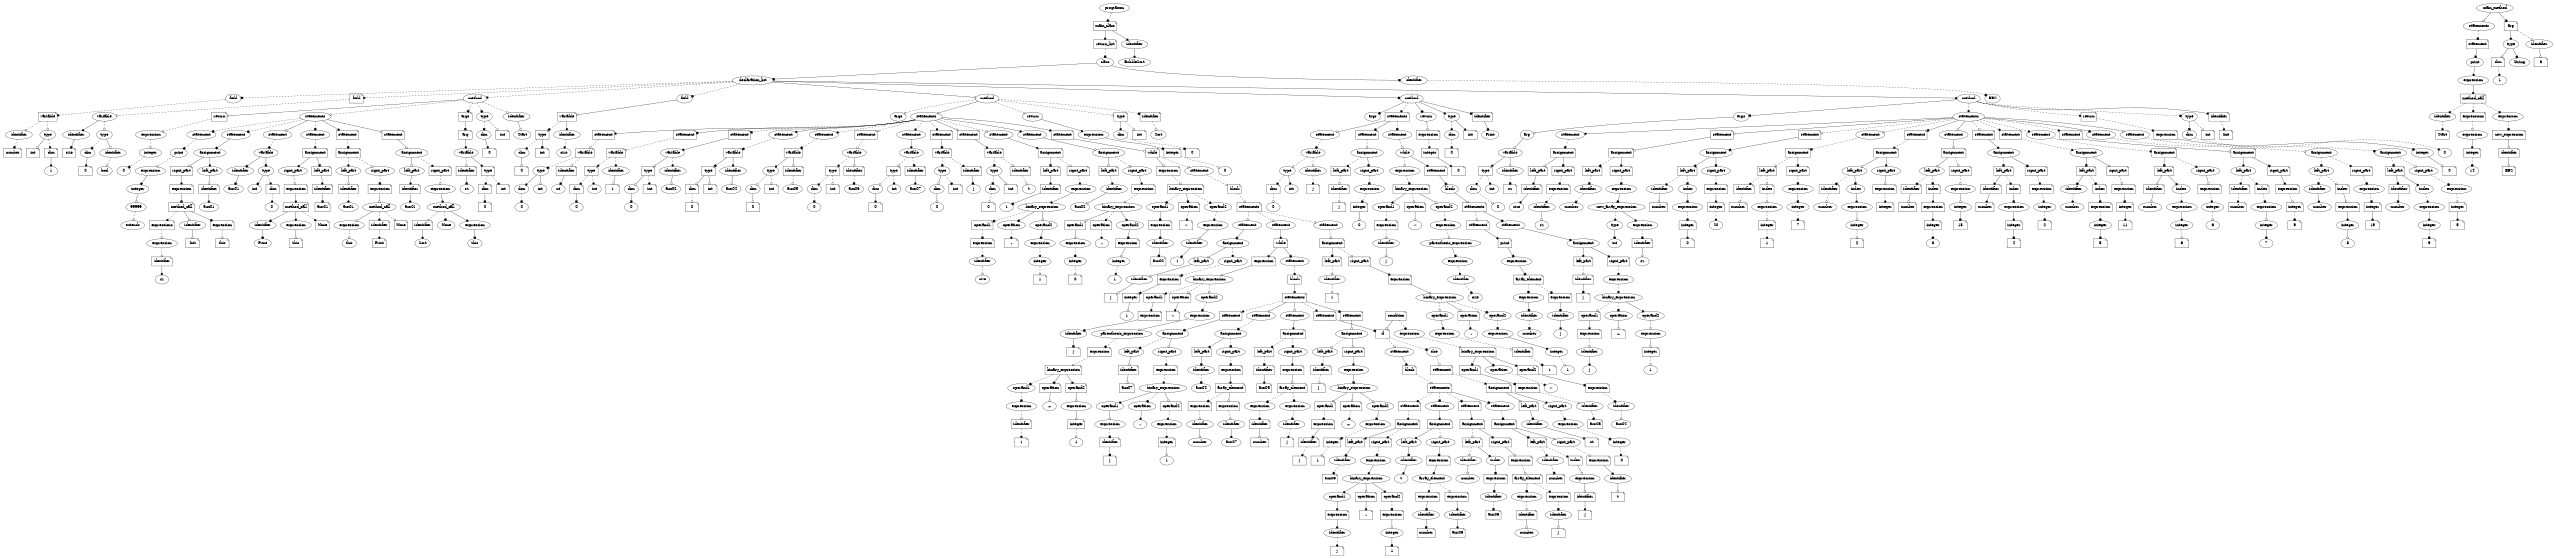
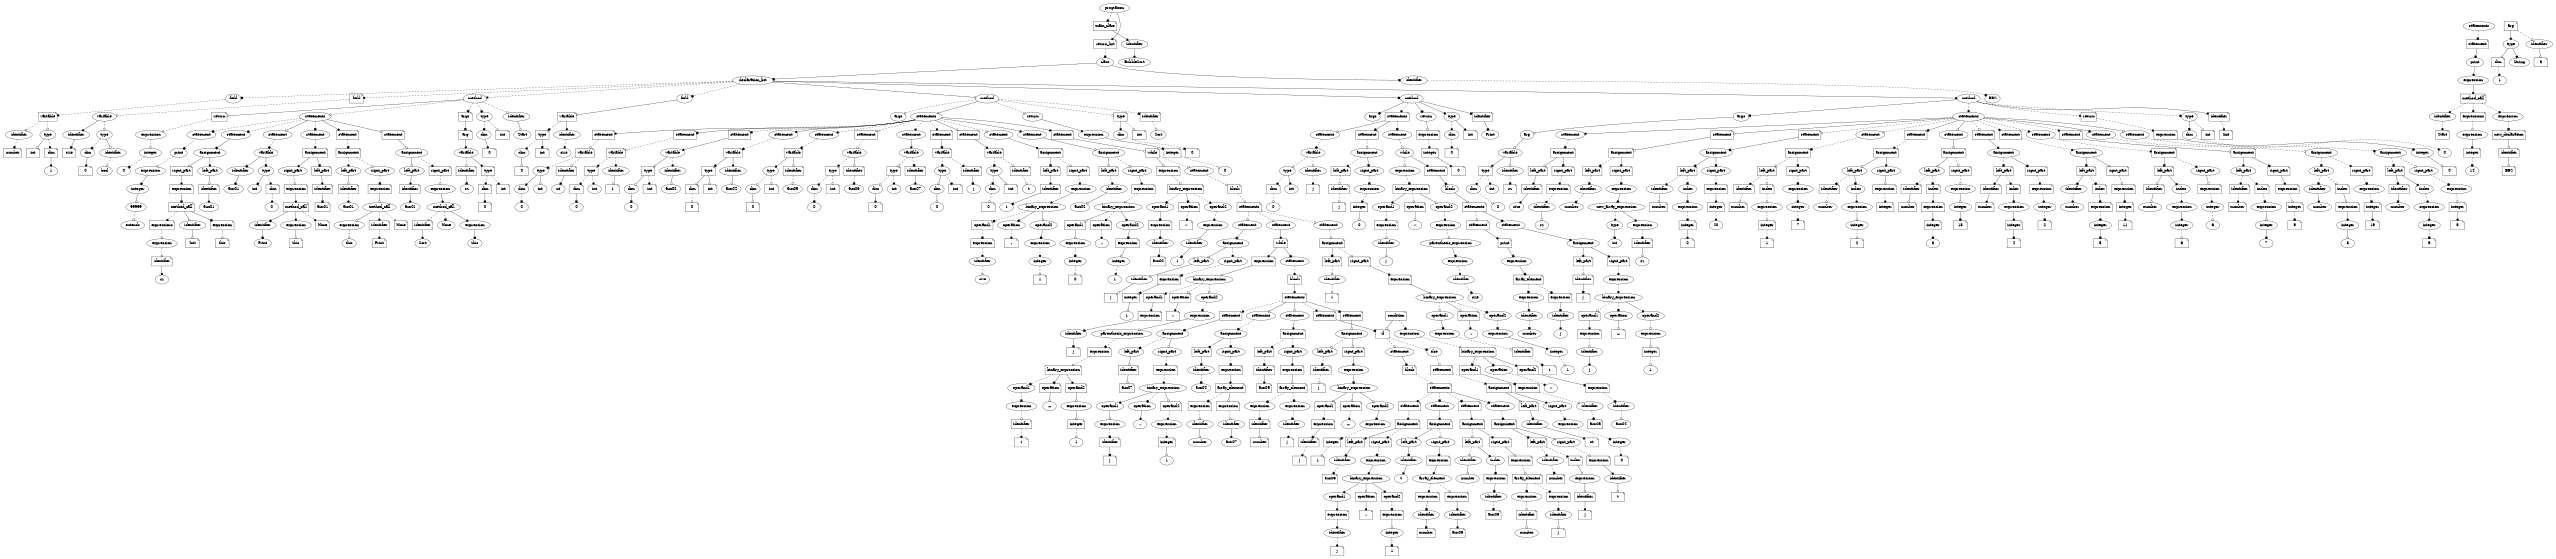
(2495, 8) -> none
(1105, 34) -> (1120, 26)
(2509, 135) -> (2509, 135)
